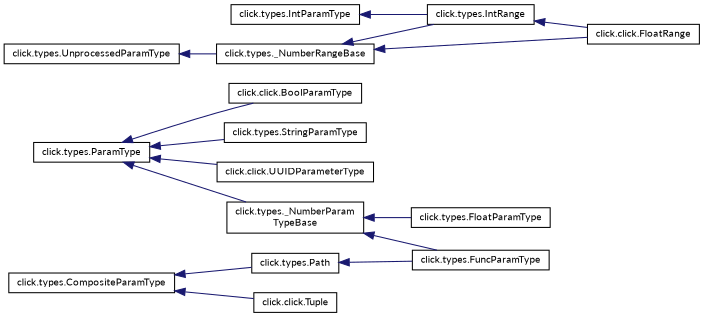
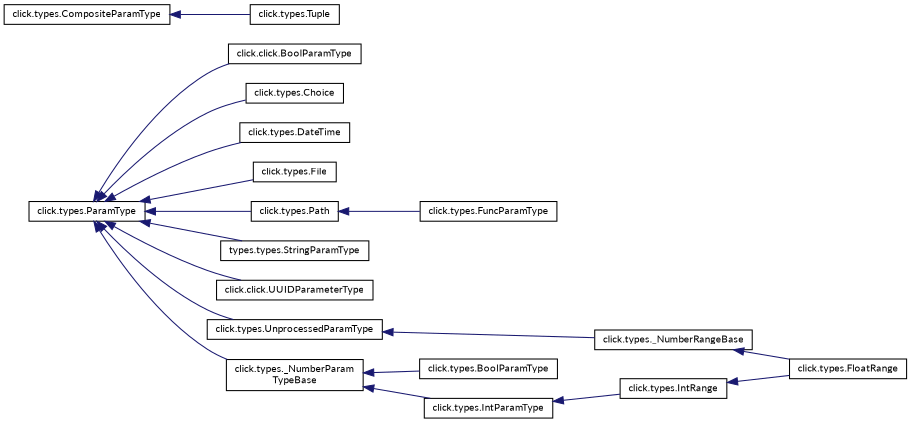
(393, 33) -> none
(643, 34) -> (848, 369)
none -> (295, 93)
(295, 133) -> (295, 251)
none -> (295, 133)
none -> (295, 172)
(481, 218) -> (489, 369)
(405, 243) -> (402, 393)
(218, 271) -> (203, 211)
none -> (163, 282)
(295, 303) -> (295, 15)
